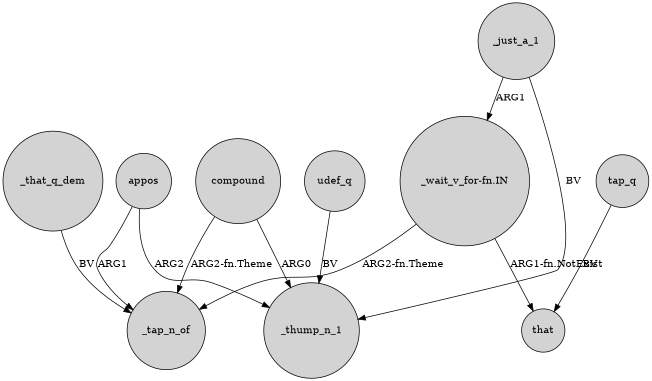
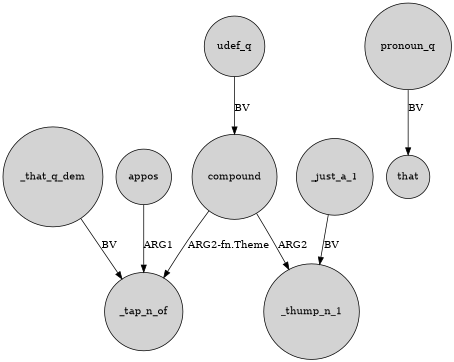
(465, 181) -> none
(622, 181) -> (408, 46)
(325, 243) -> (235, 102)
(297, 264) -> (293, 245)
(177, 280) -> none
